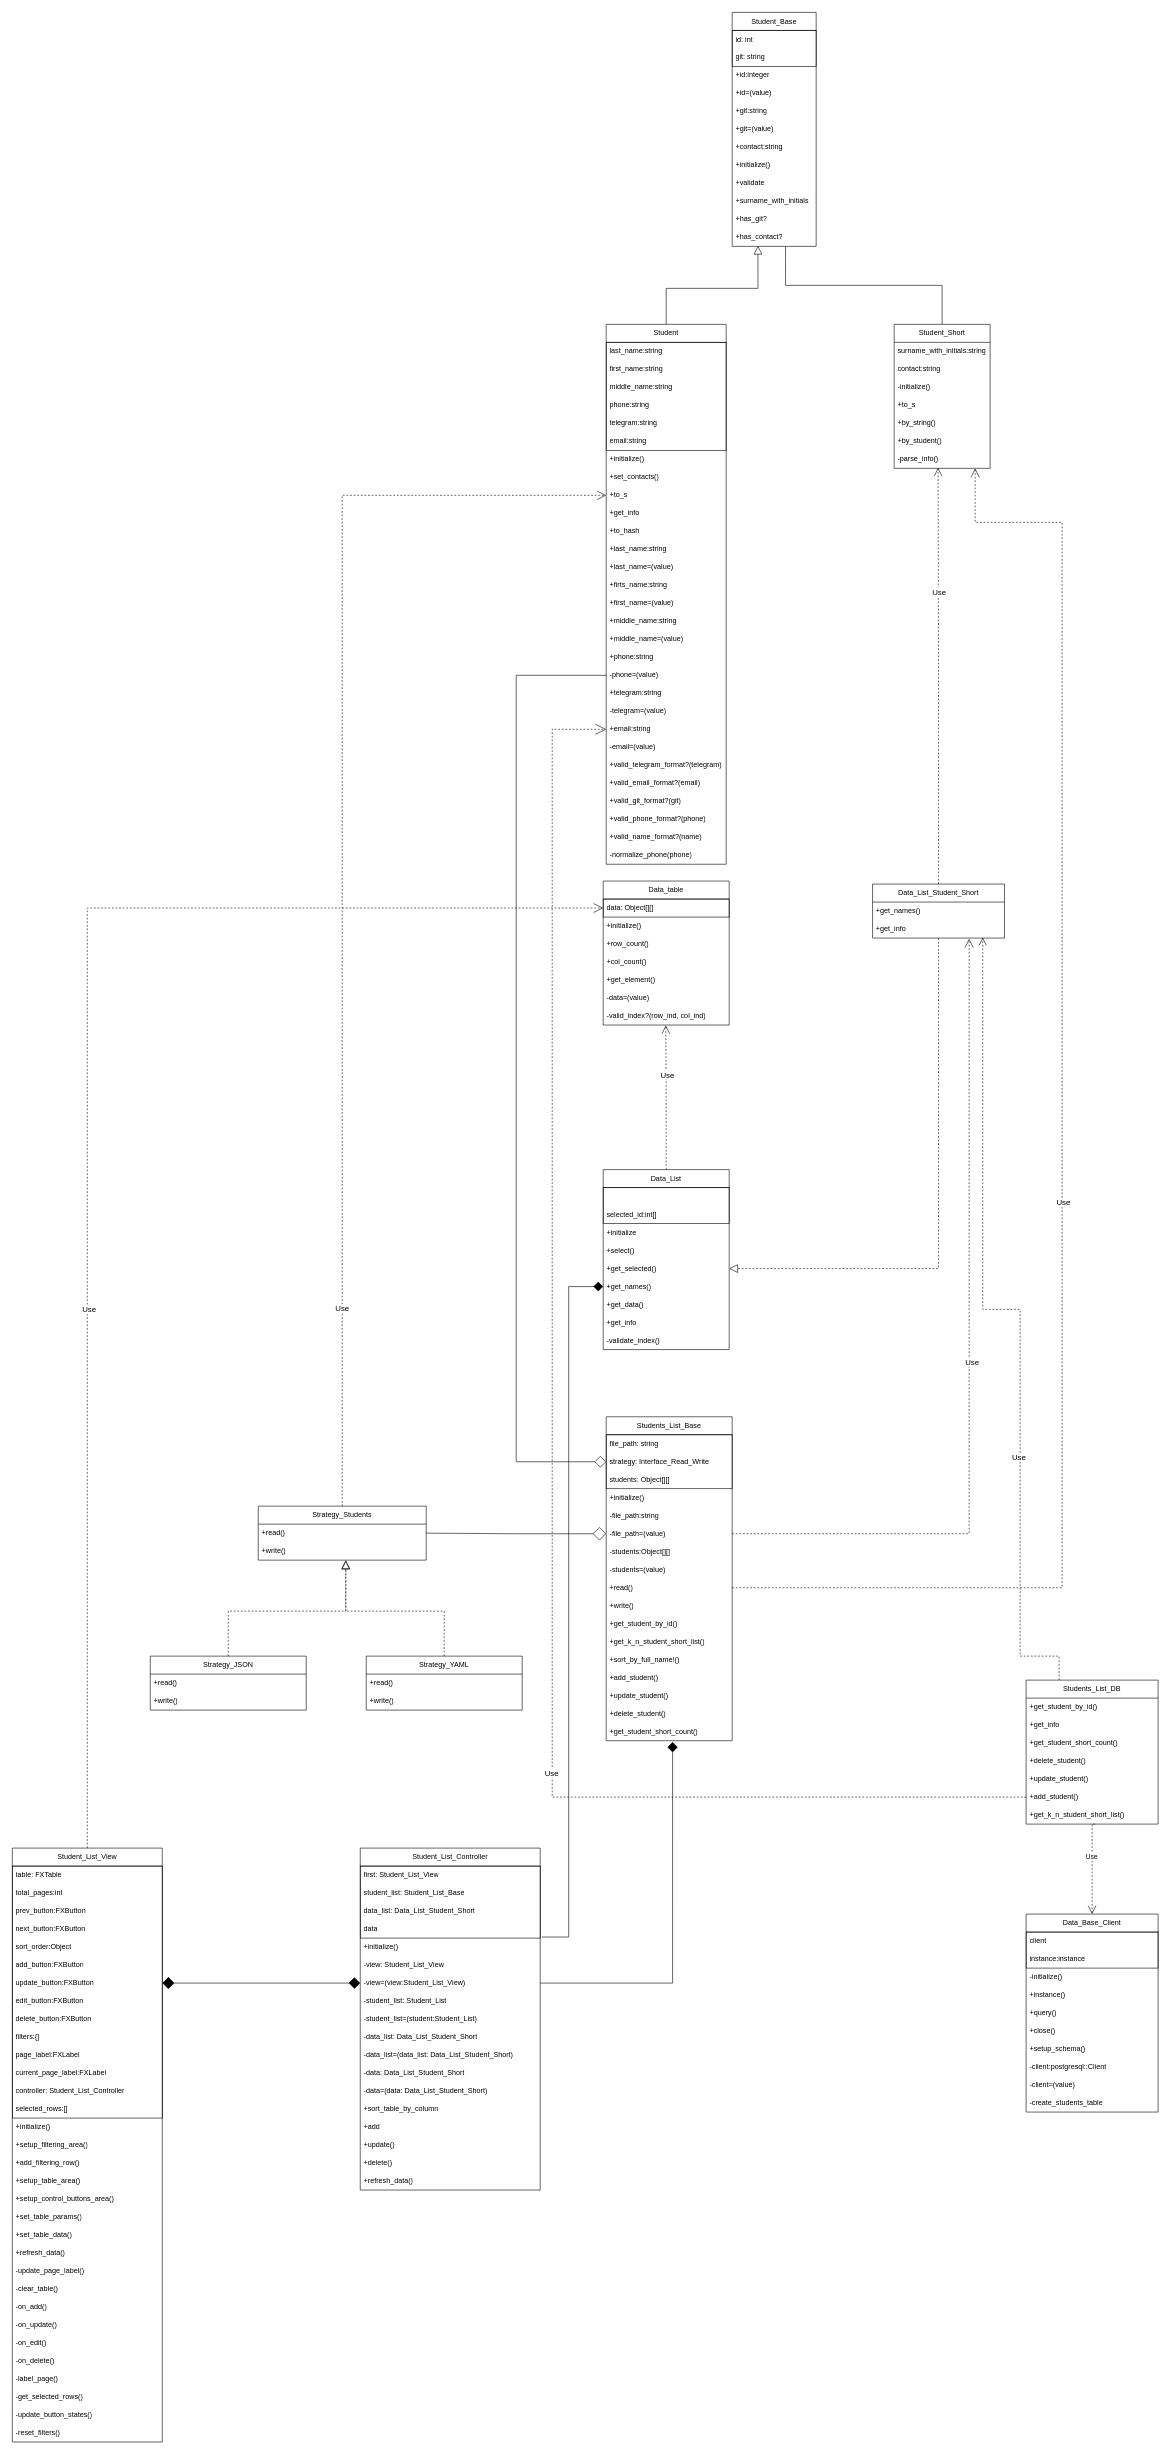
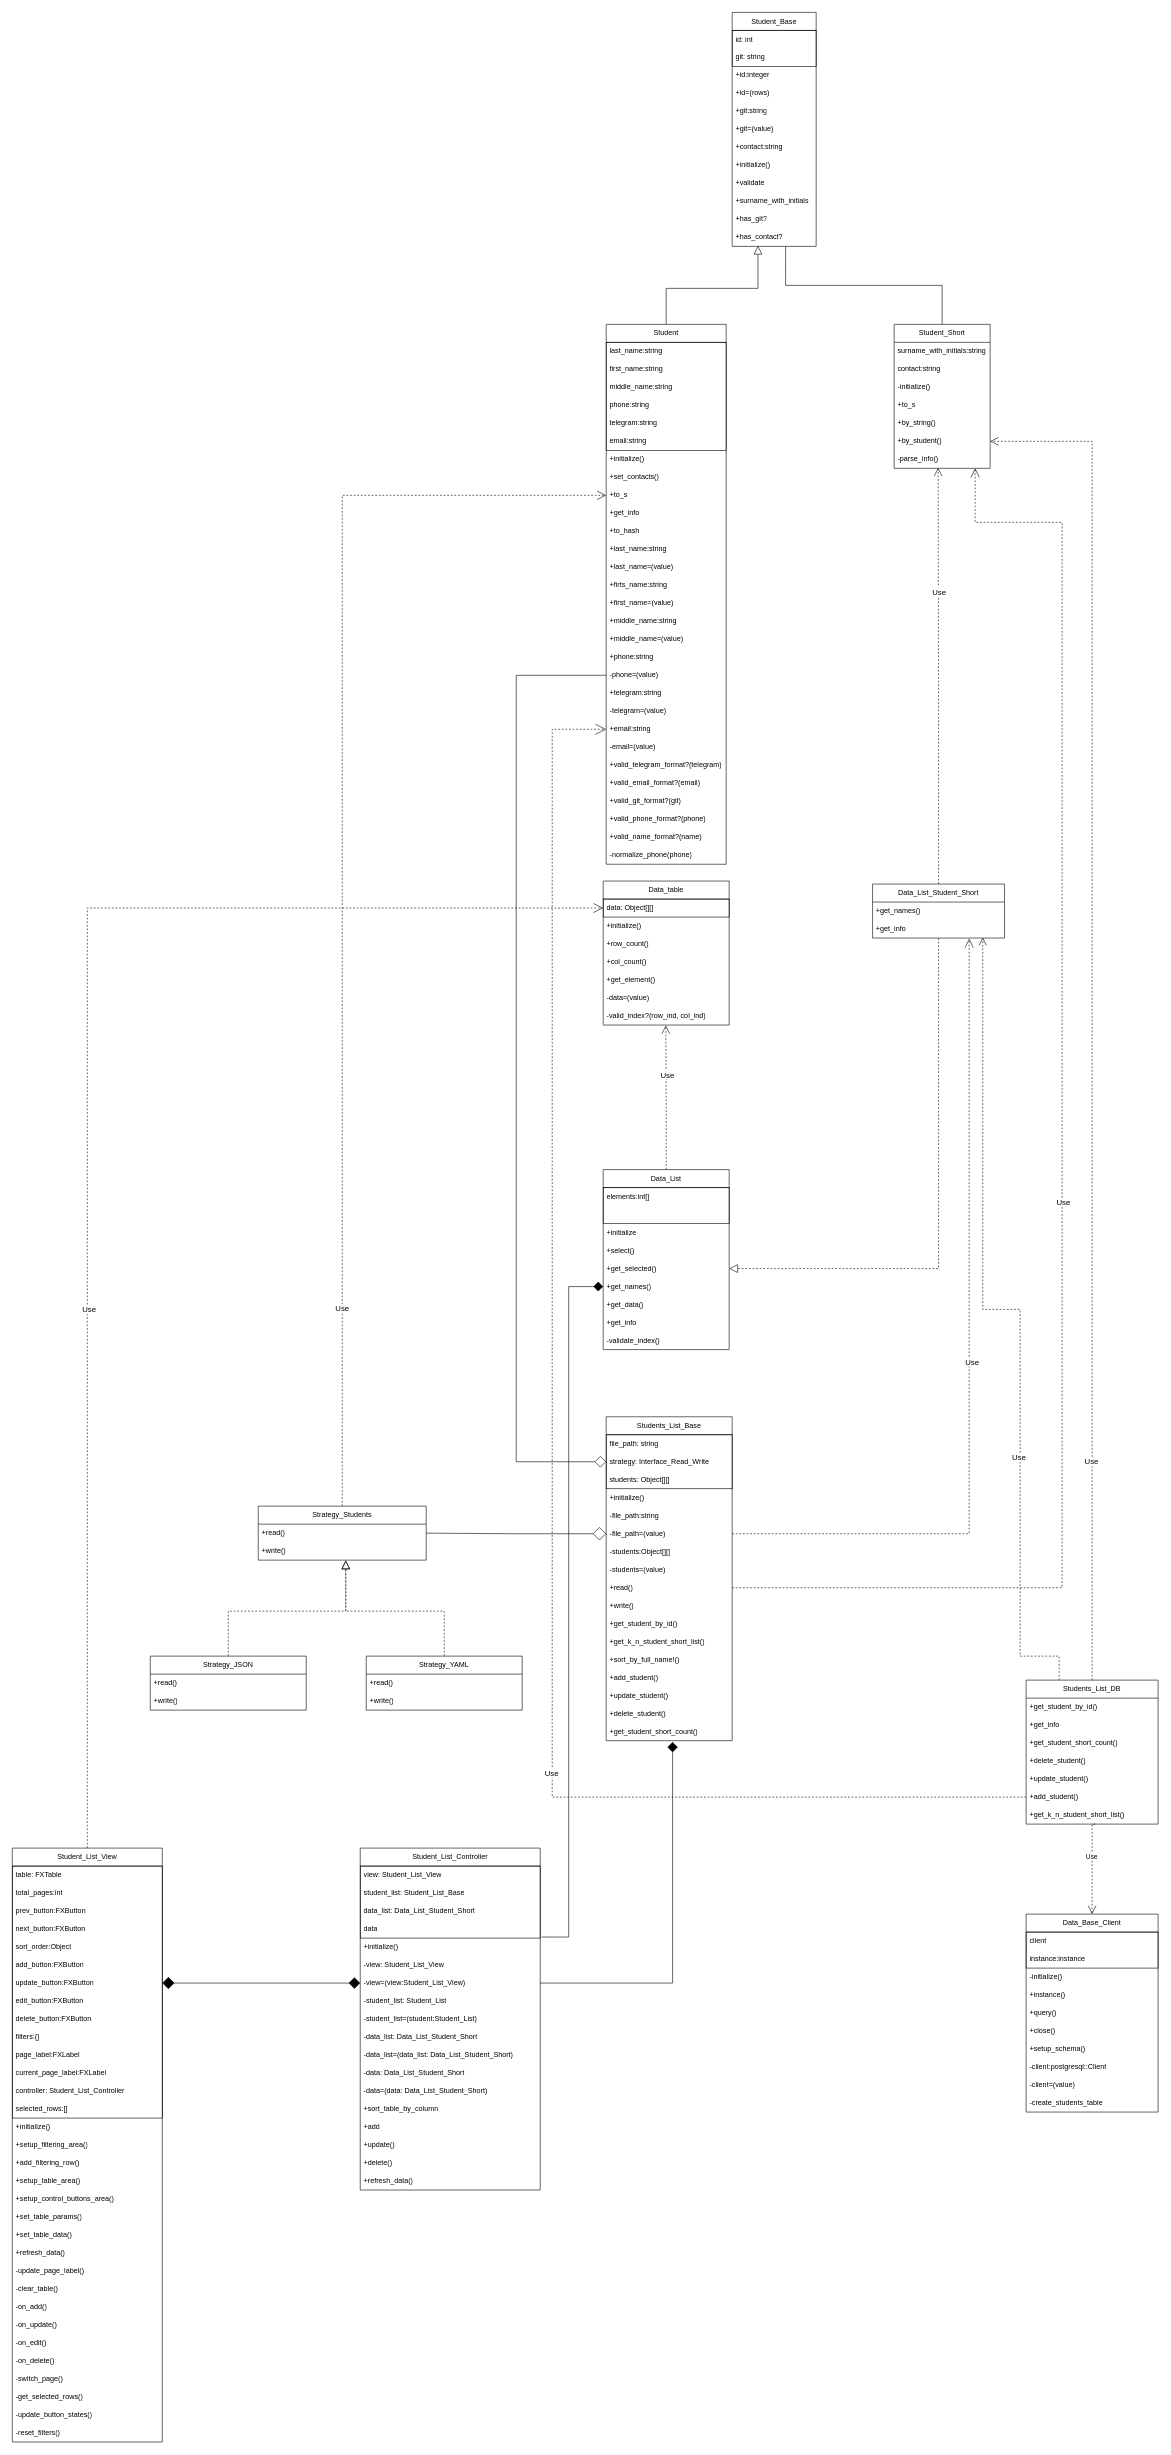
(756, 93) -> (755, 93)
none -> (1092, 1009)
none -> (666, 1197)
(666, 1215) -> none
(408, 1875) -> (406, 1875)
(40, 2379) -> (43, 2379)
